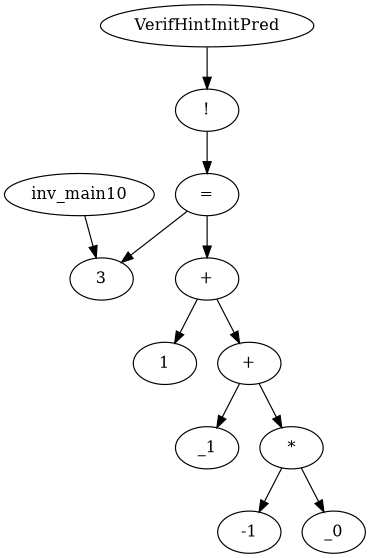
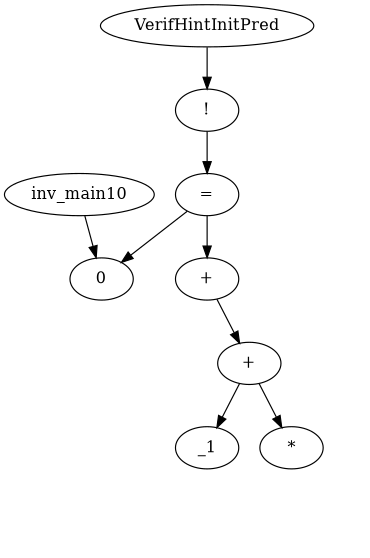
(102, 279) -> (102, 279)
(165, 363) -> none
(249, 532) -> none
(334, 532) -> none
